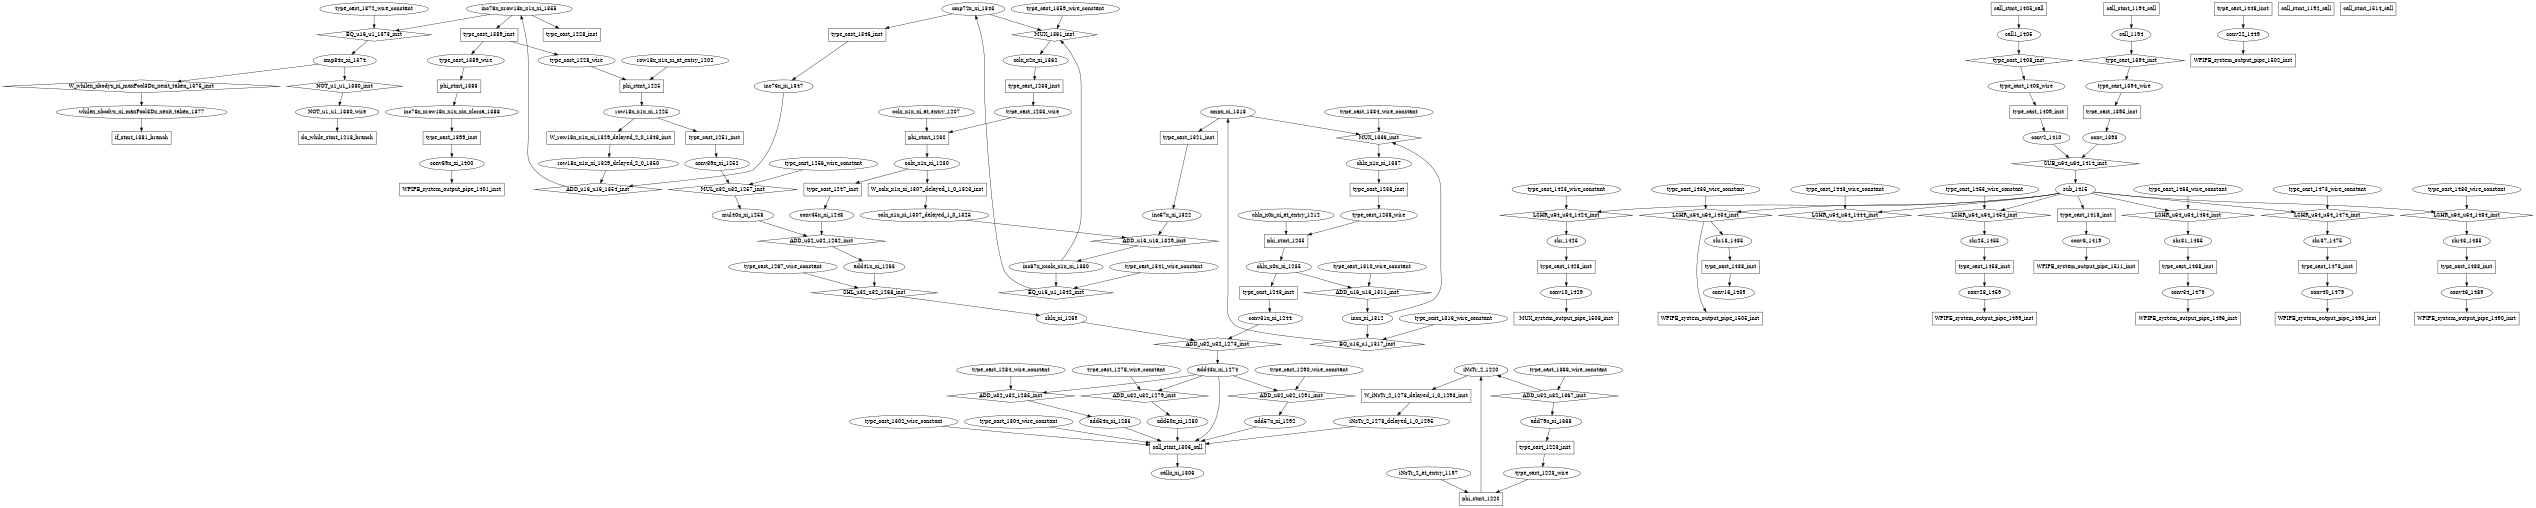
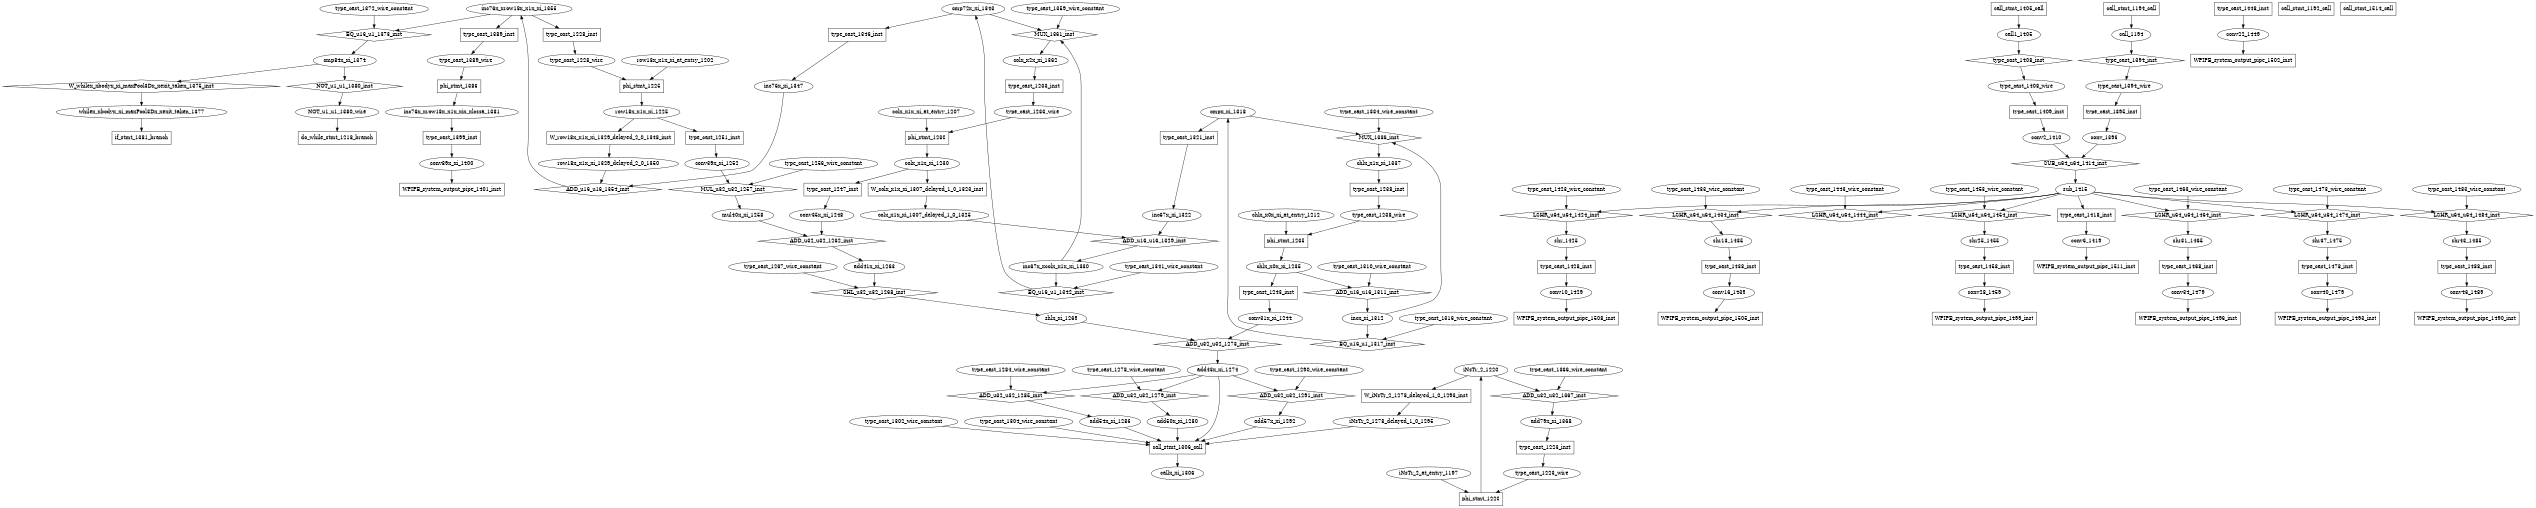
(532, 48) -> (574, 46)
(452, 112) -> (452, 112)
(1697, 266) -> (1721, 304)
(1566, 319) -> (1566, 319)
(1521, 383) -> (1515, 383)
